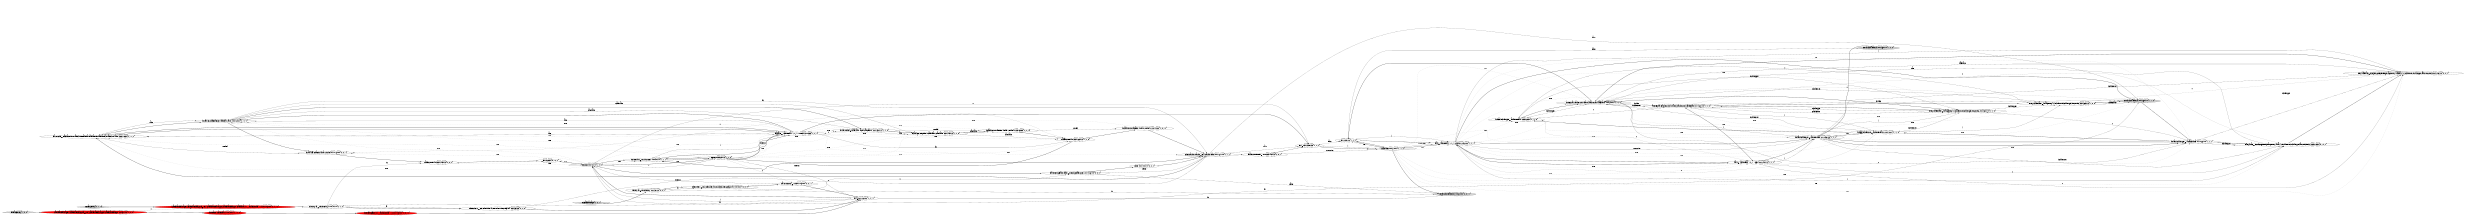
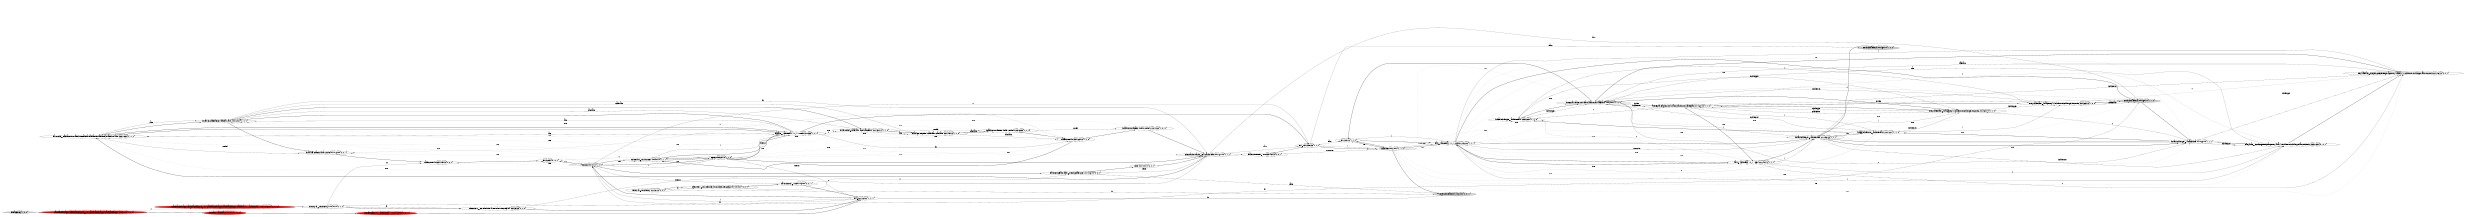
(1570, 50) -> (1550, 47)
(758, 171) -> (633, 157)
(591, 203) -> none
(94, 207) -> none
